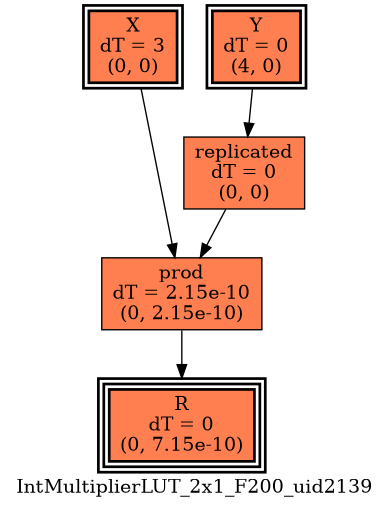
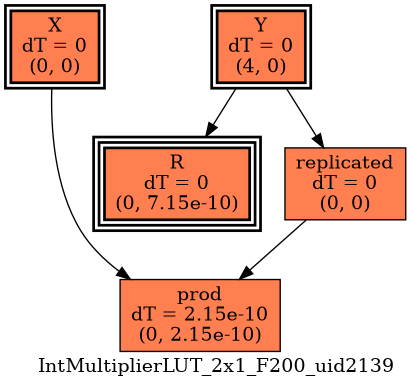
(133, 47) -> (55, 47)
(182, 347) -> (225, 107)
